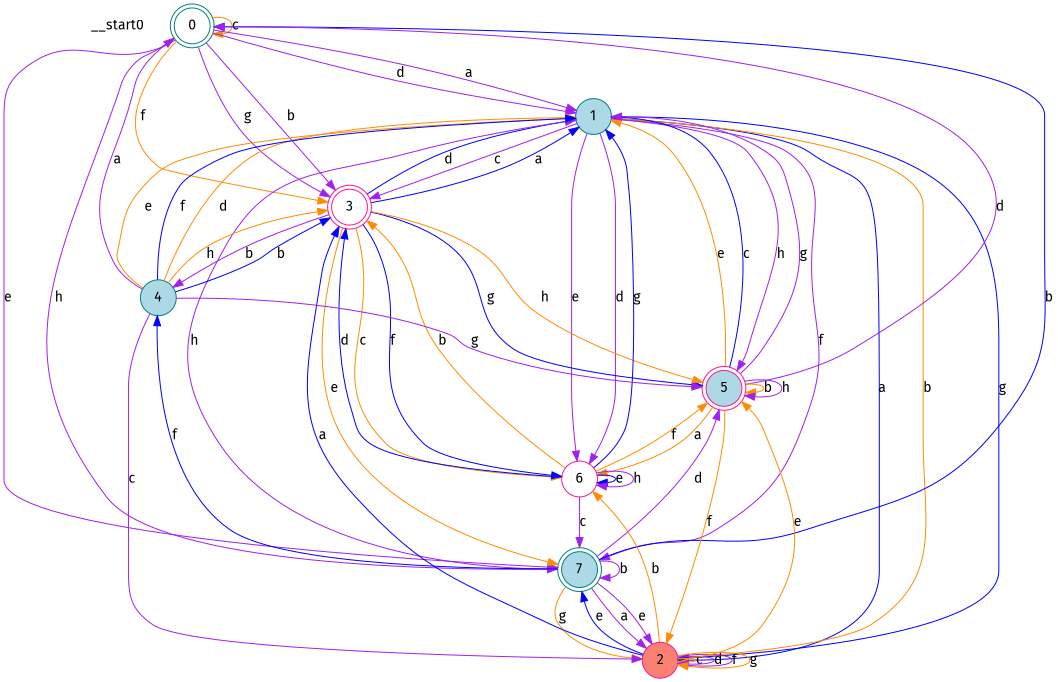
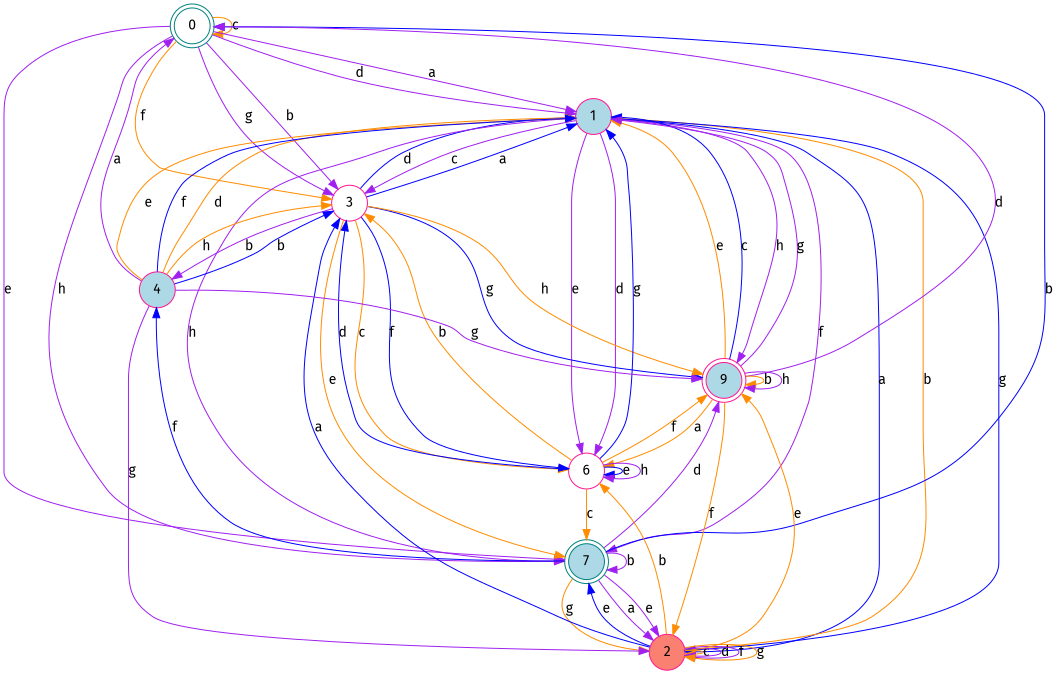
(118, 26) -> none
(594, 117) -> (594, 117)
(350, 207) -> (350, 203)
(158, 298) -> (157, 290)
(724, 388) -> (724, 380)
(132, 479) -> (132, 471)
(580, 517) -> (587, 509)
